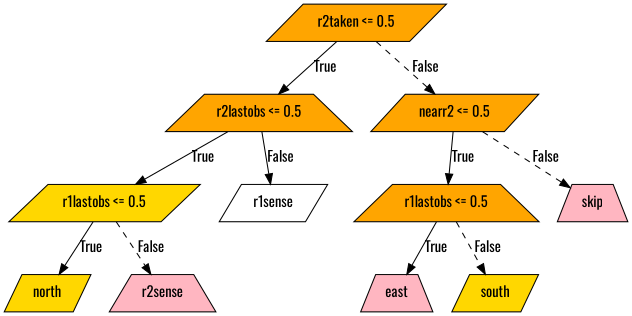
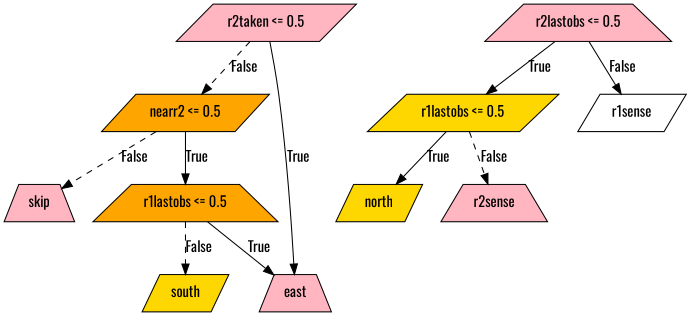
(356, 23) -> (266, 23)
(312, 64) -> (285, 152)
(259, 113) -> (578, 23)
